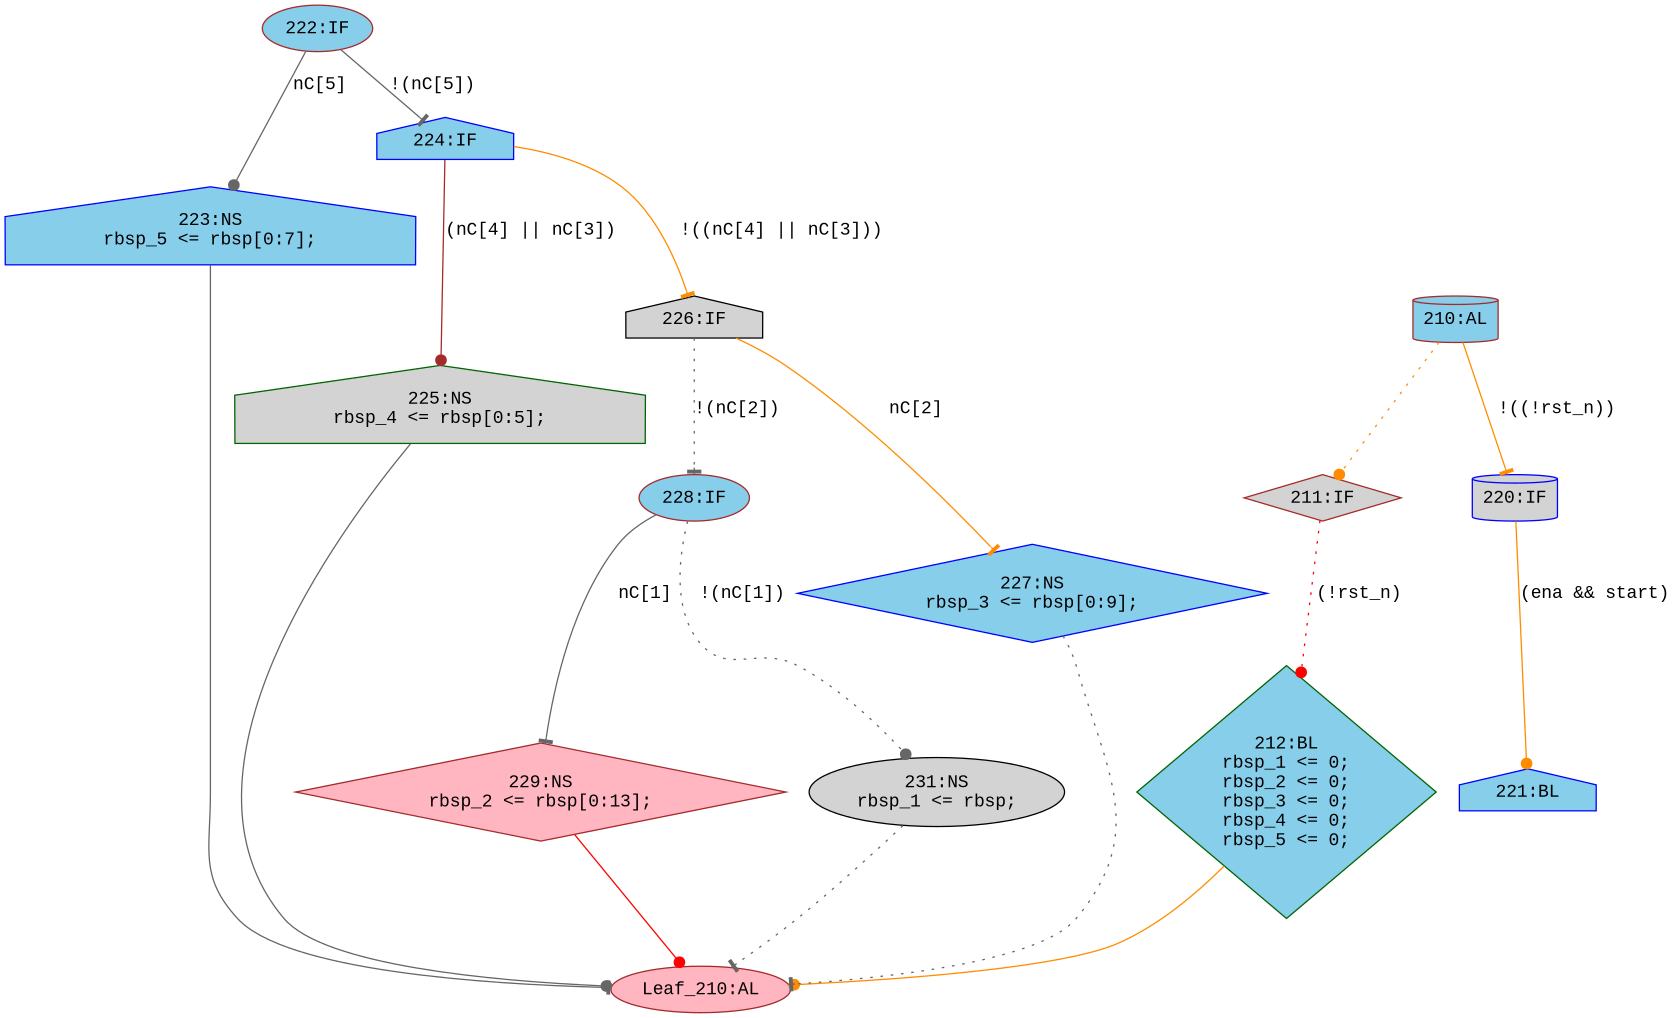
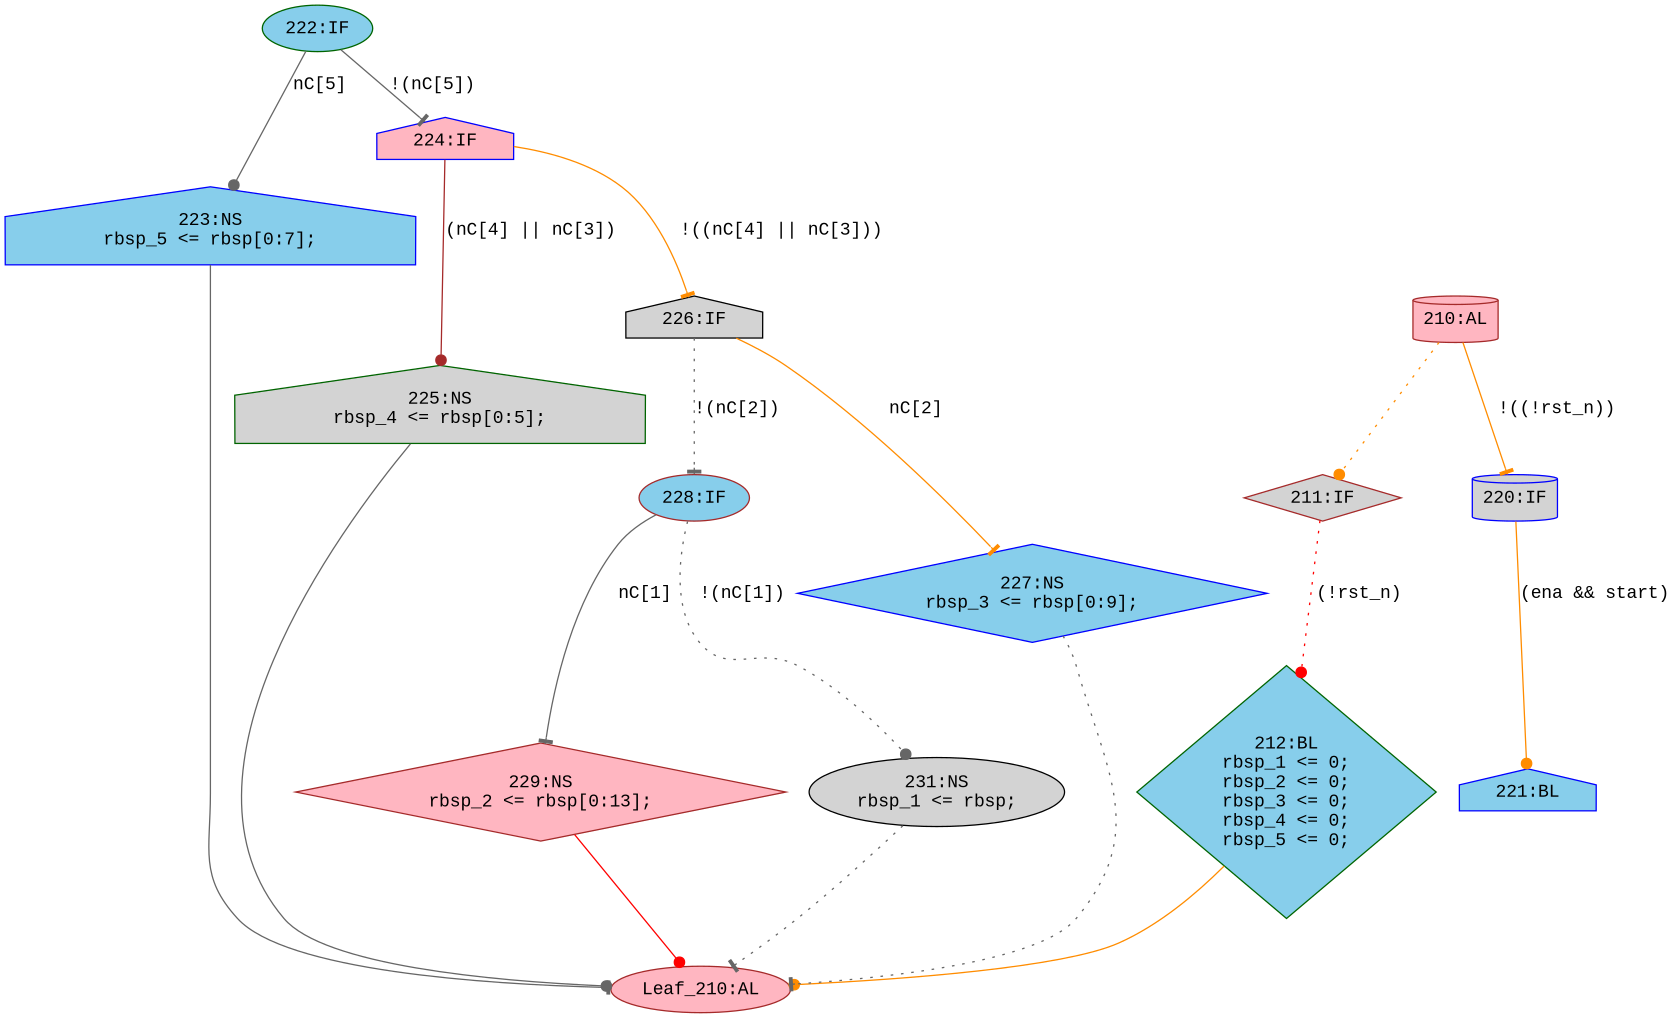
(317, 28) -> (317, 28)
(445, 141) -> (445, 141)
(1456, 319) -> (1456, 319)
